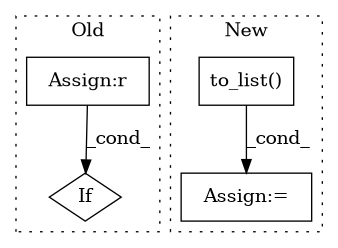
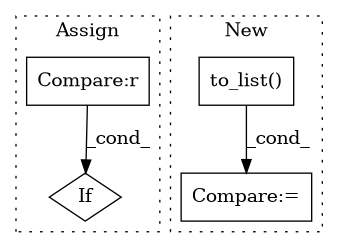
(88, 31) -> (88, 31)
(88, 81) -> (88, 81)
(246, 197) -> (246, 197)
